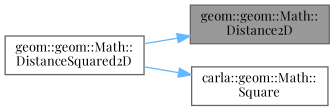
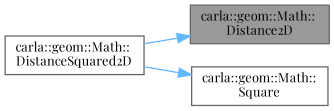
(260, 24) -> (260, 24)
(75, 55) -> (75, 55)
